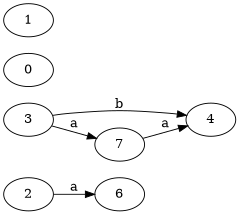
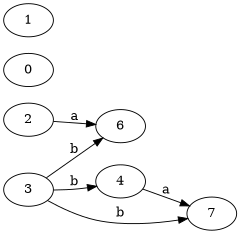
(74, 124) -> (121, 213)
(161, 133) -> (162, 196)
none -> (71, 161)
